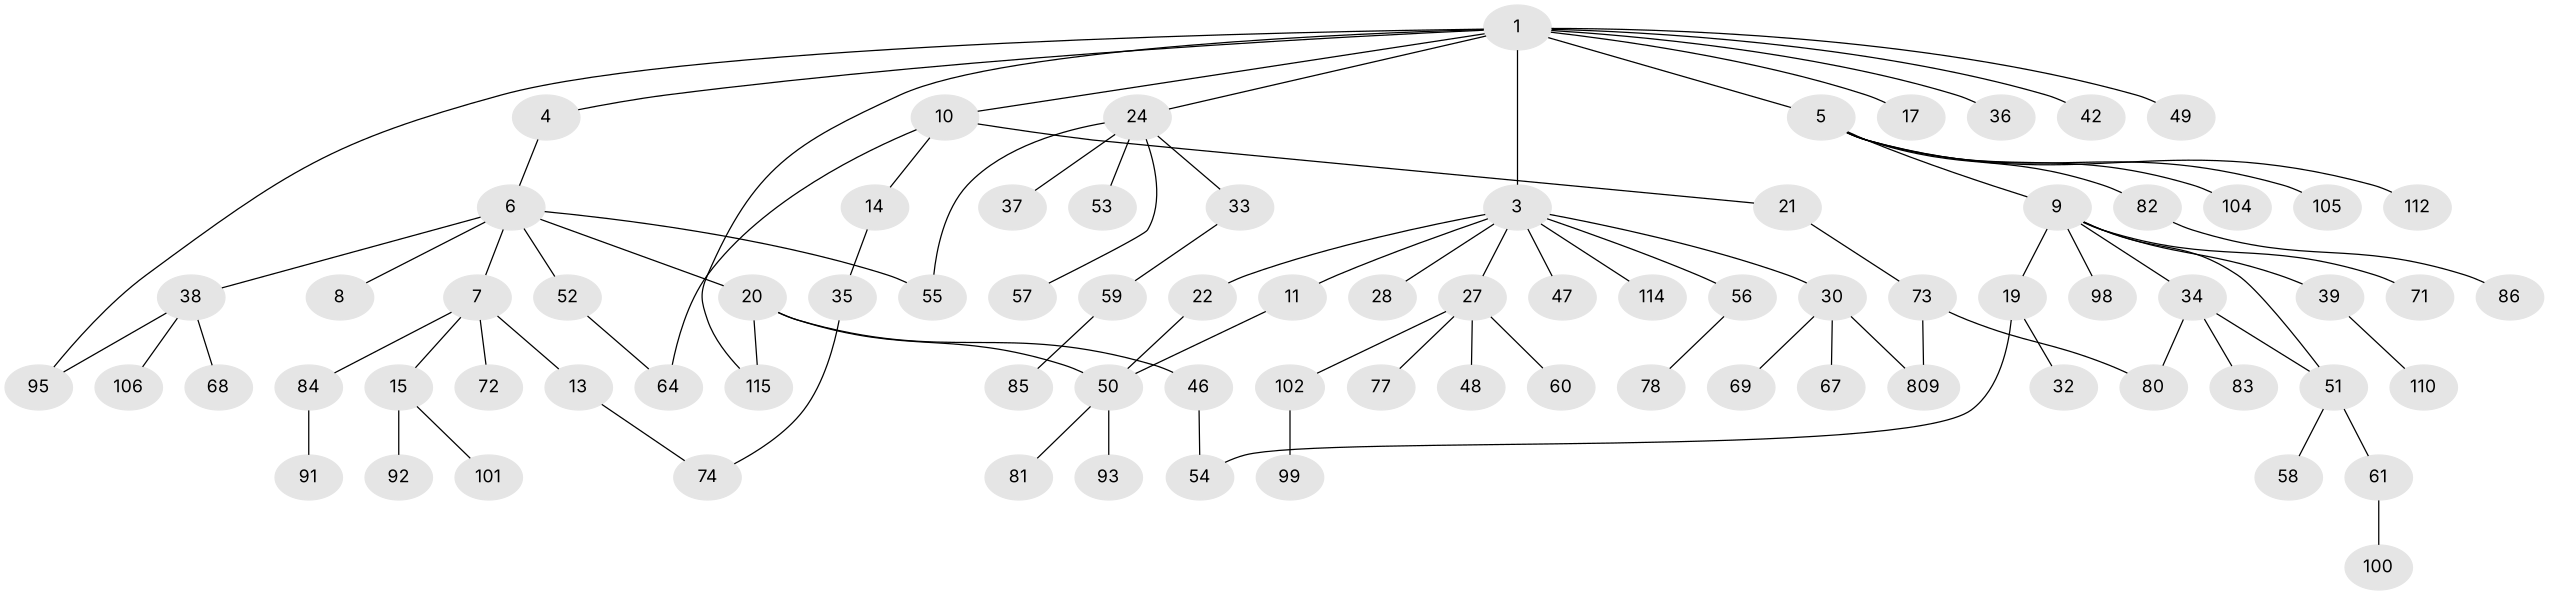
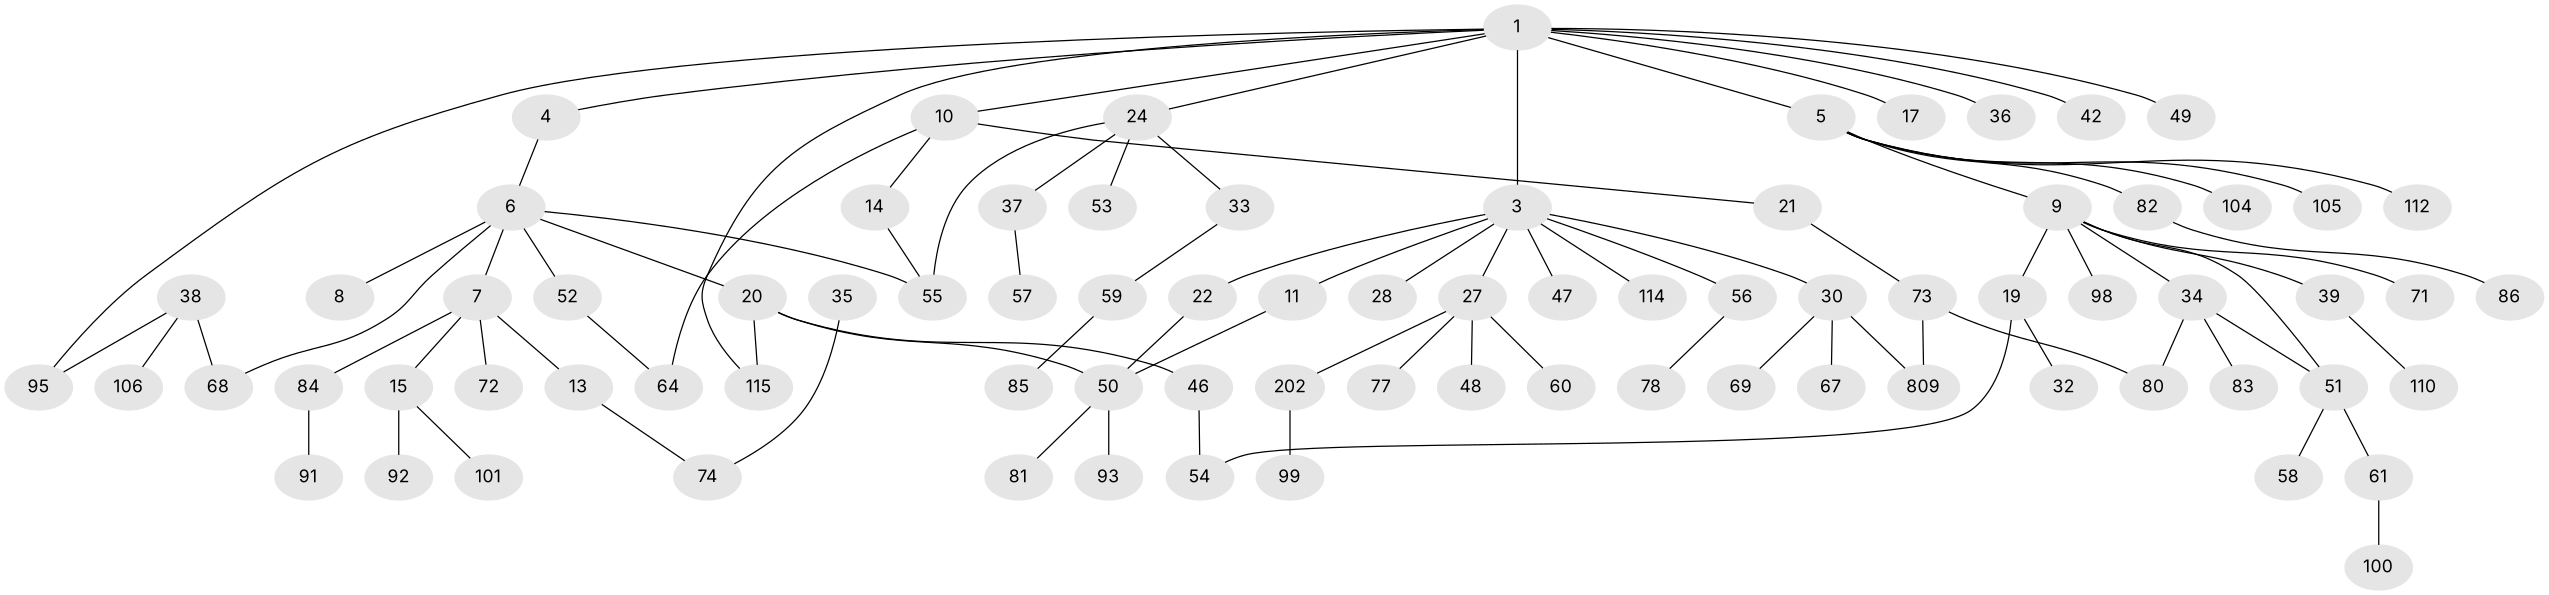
(1140, 235) -> (1018, 253)
(859, 252) -> (904, 253)
(351, 253) -> (381, 322)
(1290, 388) -> (1290, 388)
